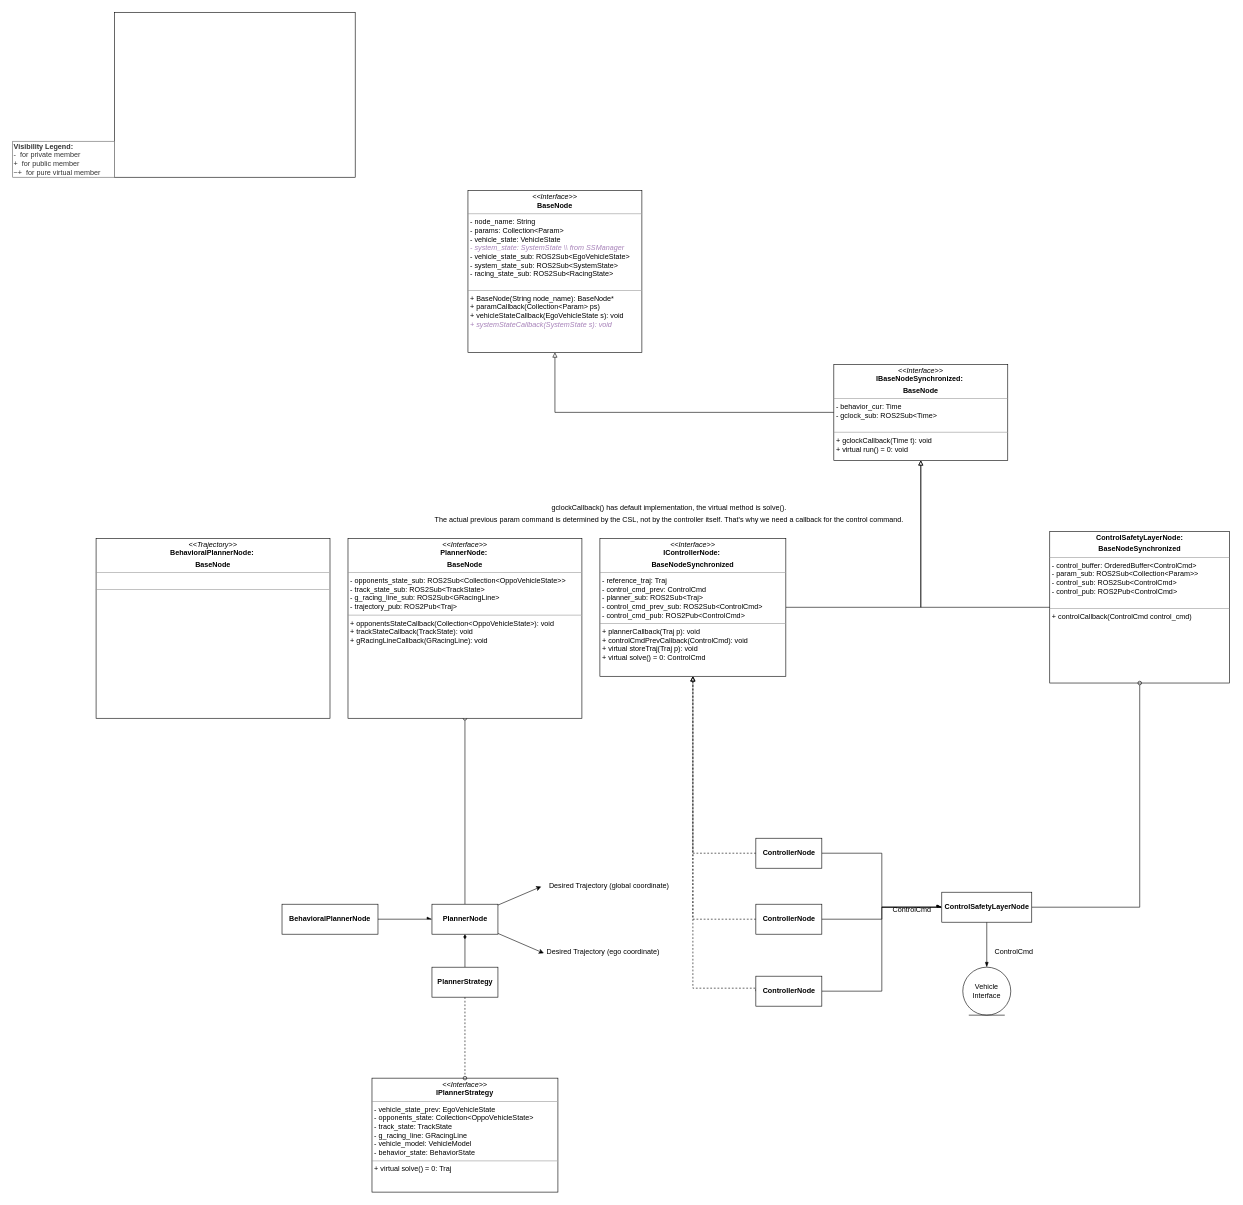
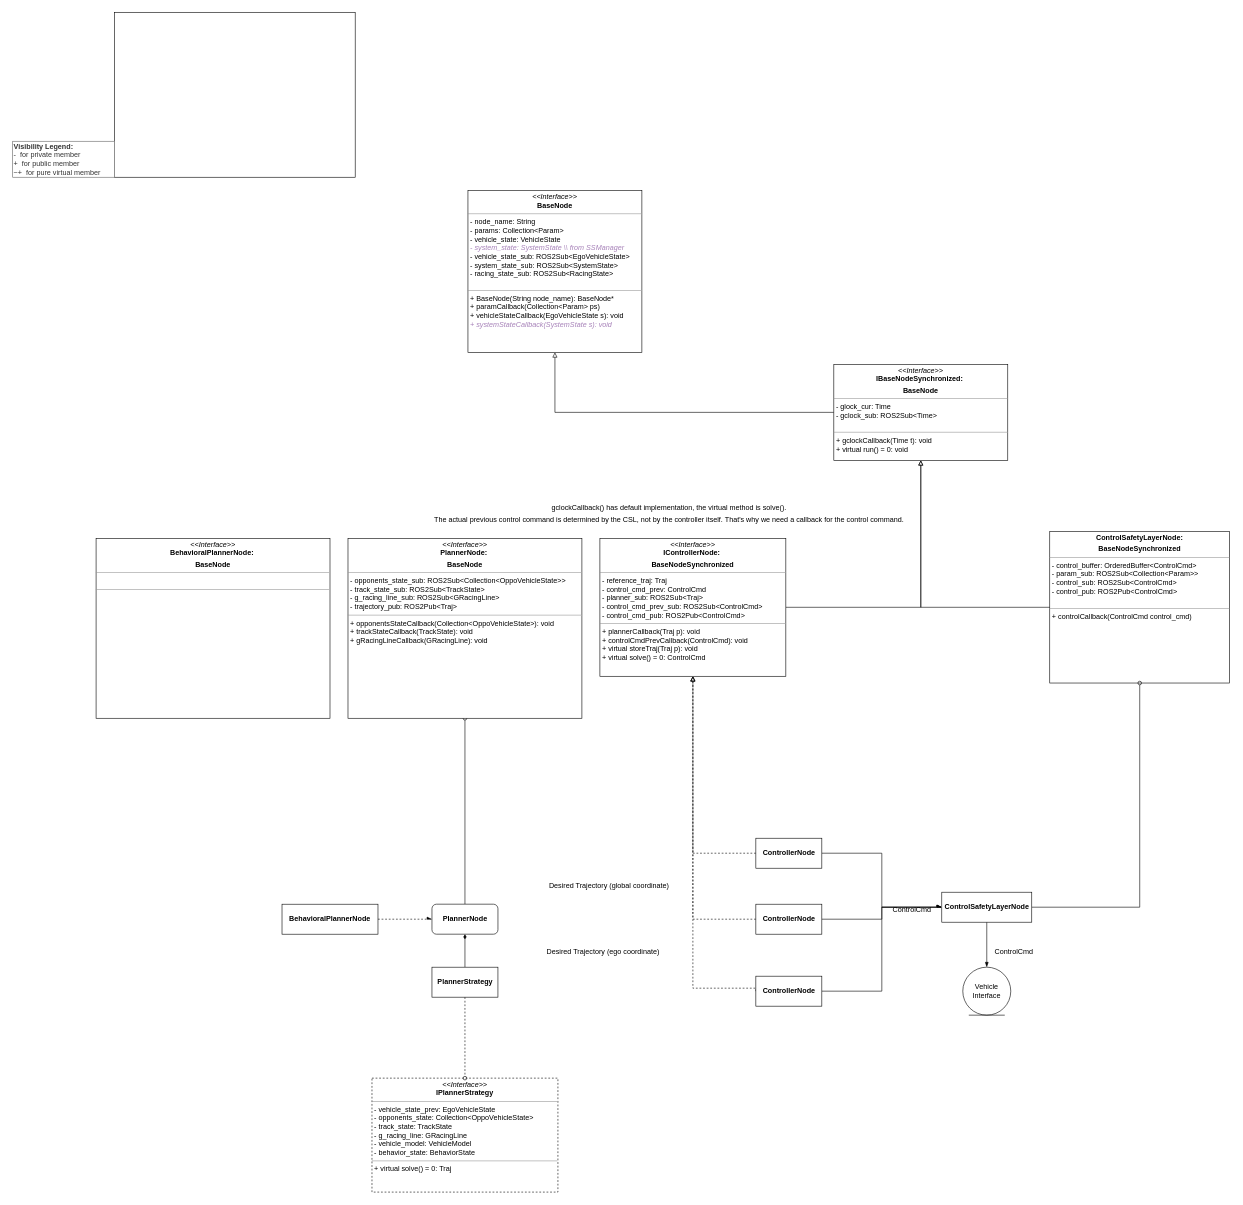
(886, 395) -> (886, 395)
(669, 521) -> (669, 521)
(136, 551) -> (136, 551)
(517, 897) -> none
(402, 920) -> (402, 920)
(465, 920) -> (465, 920)
(519, 943) -> none
(465, 1136) -> (465, 1136)
